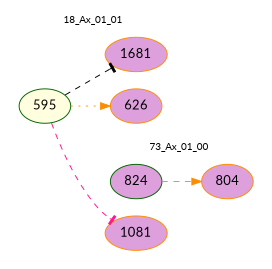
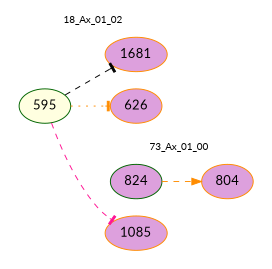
(93, 21) -> (93, 21)
(86, 106) -> (88, 106)
(136, 233) -> (136, 233)
